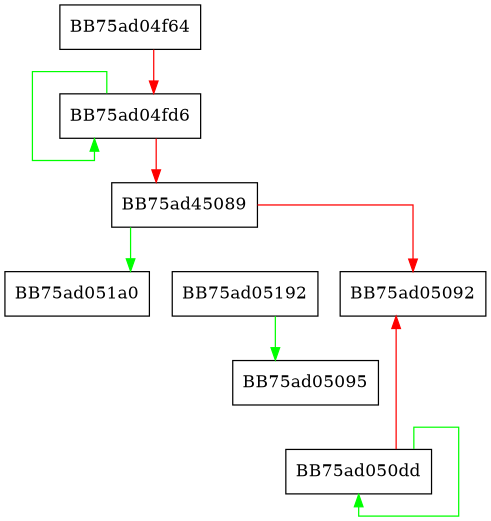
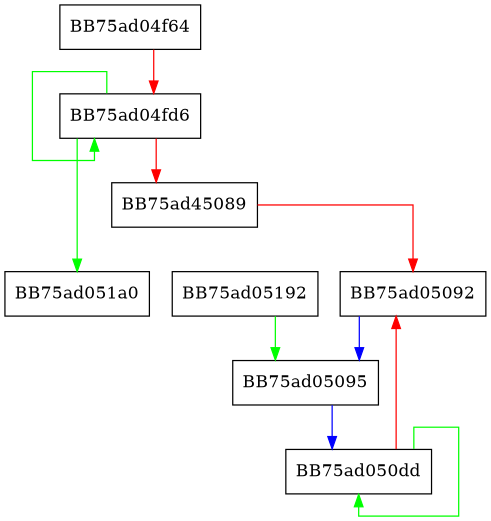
(131, 243) -> (77, 199)
none -> (359, 332)
none -> (332, 421)
